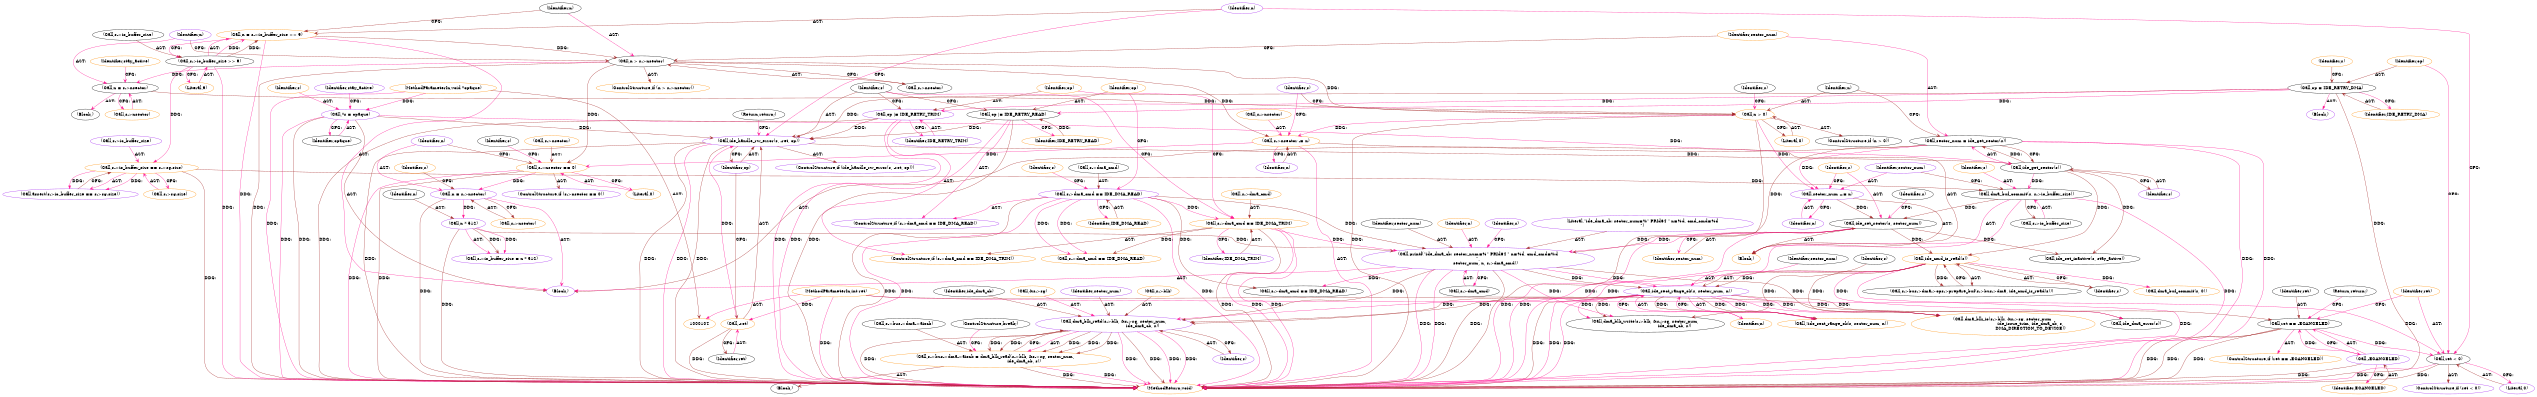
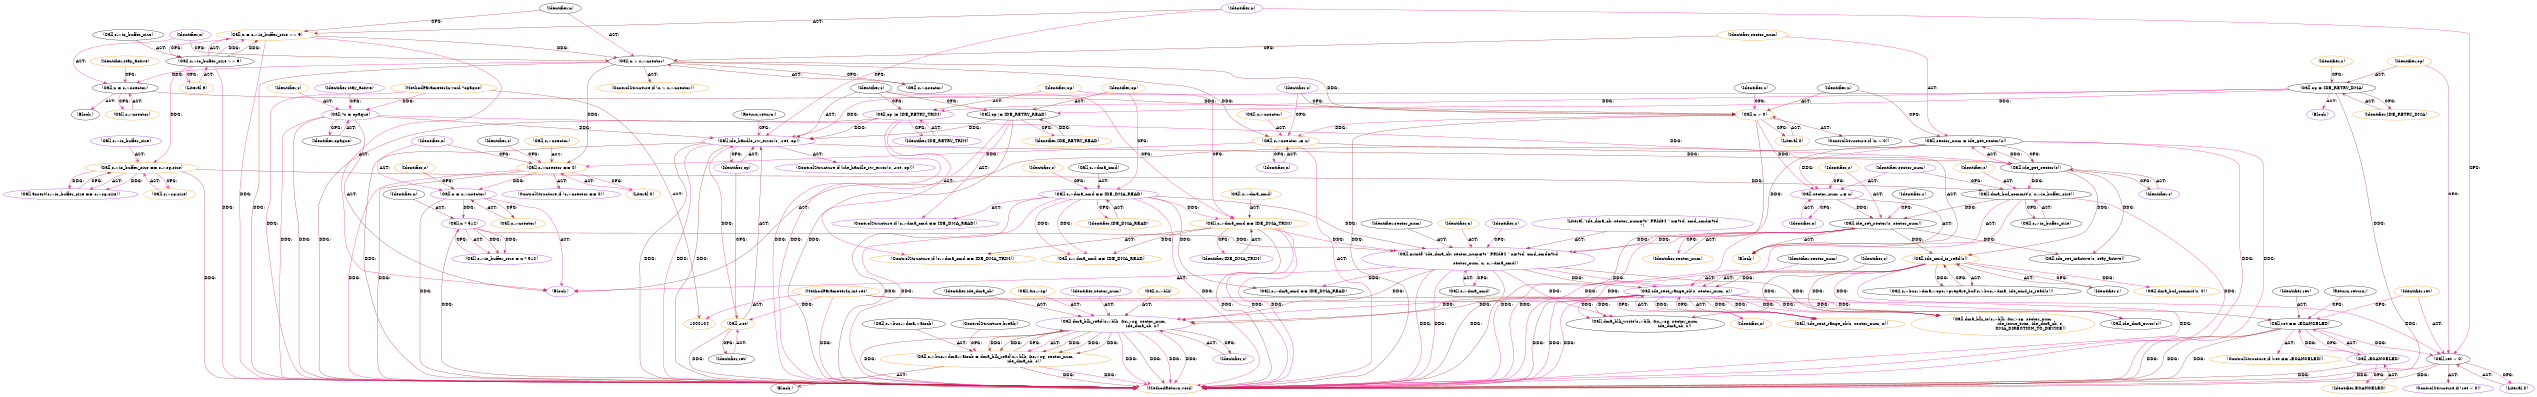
(1537, 94) -> (1537, 94)
(2375, 98) -> (2375, 98)
none -> (460, 246)
